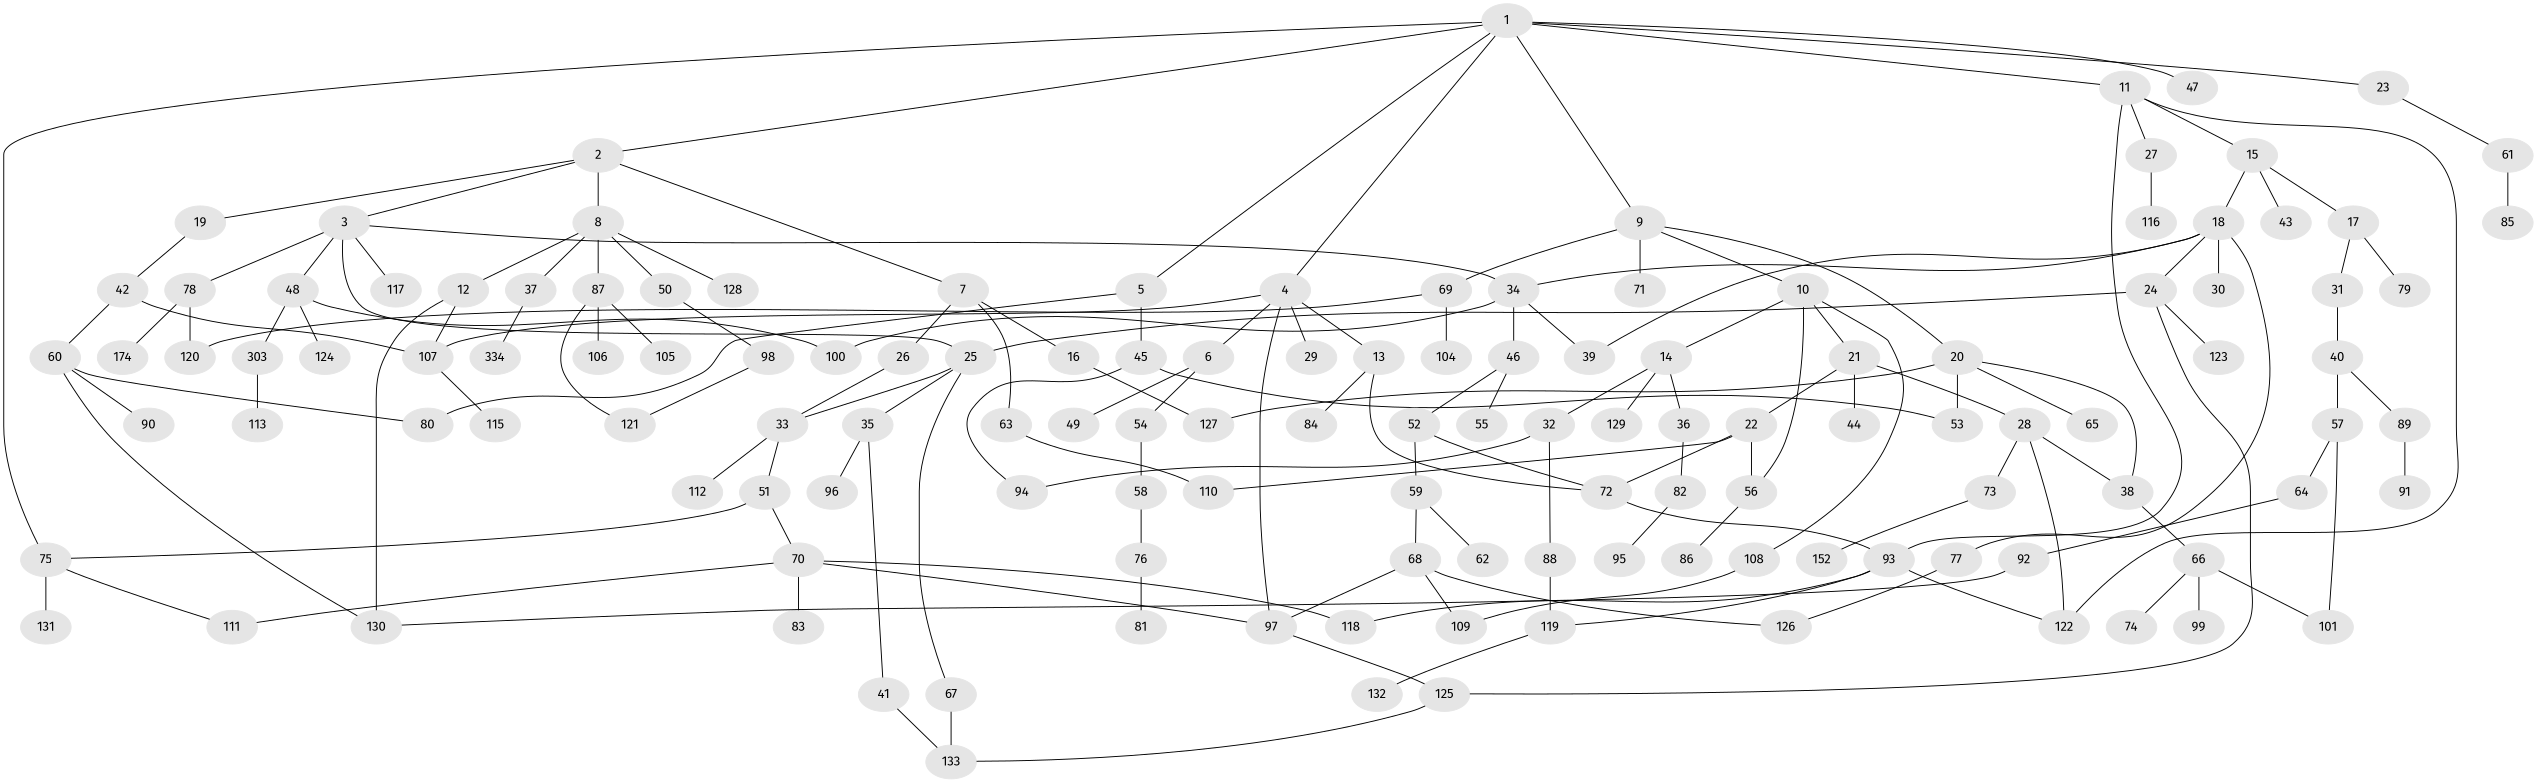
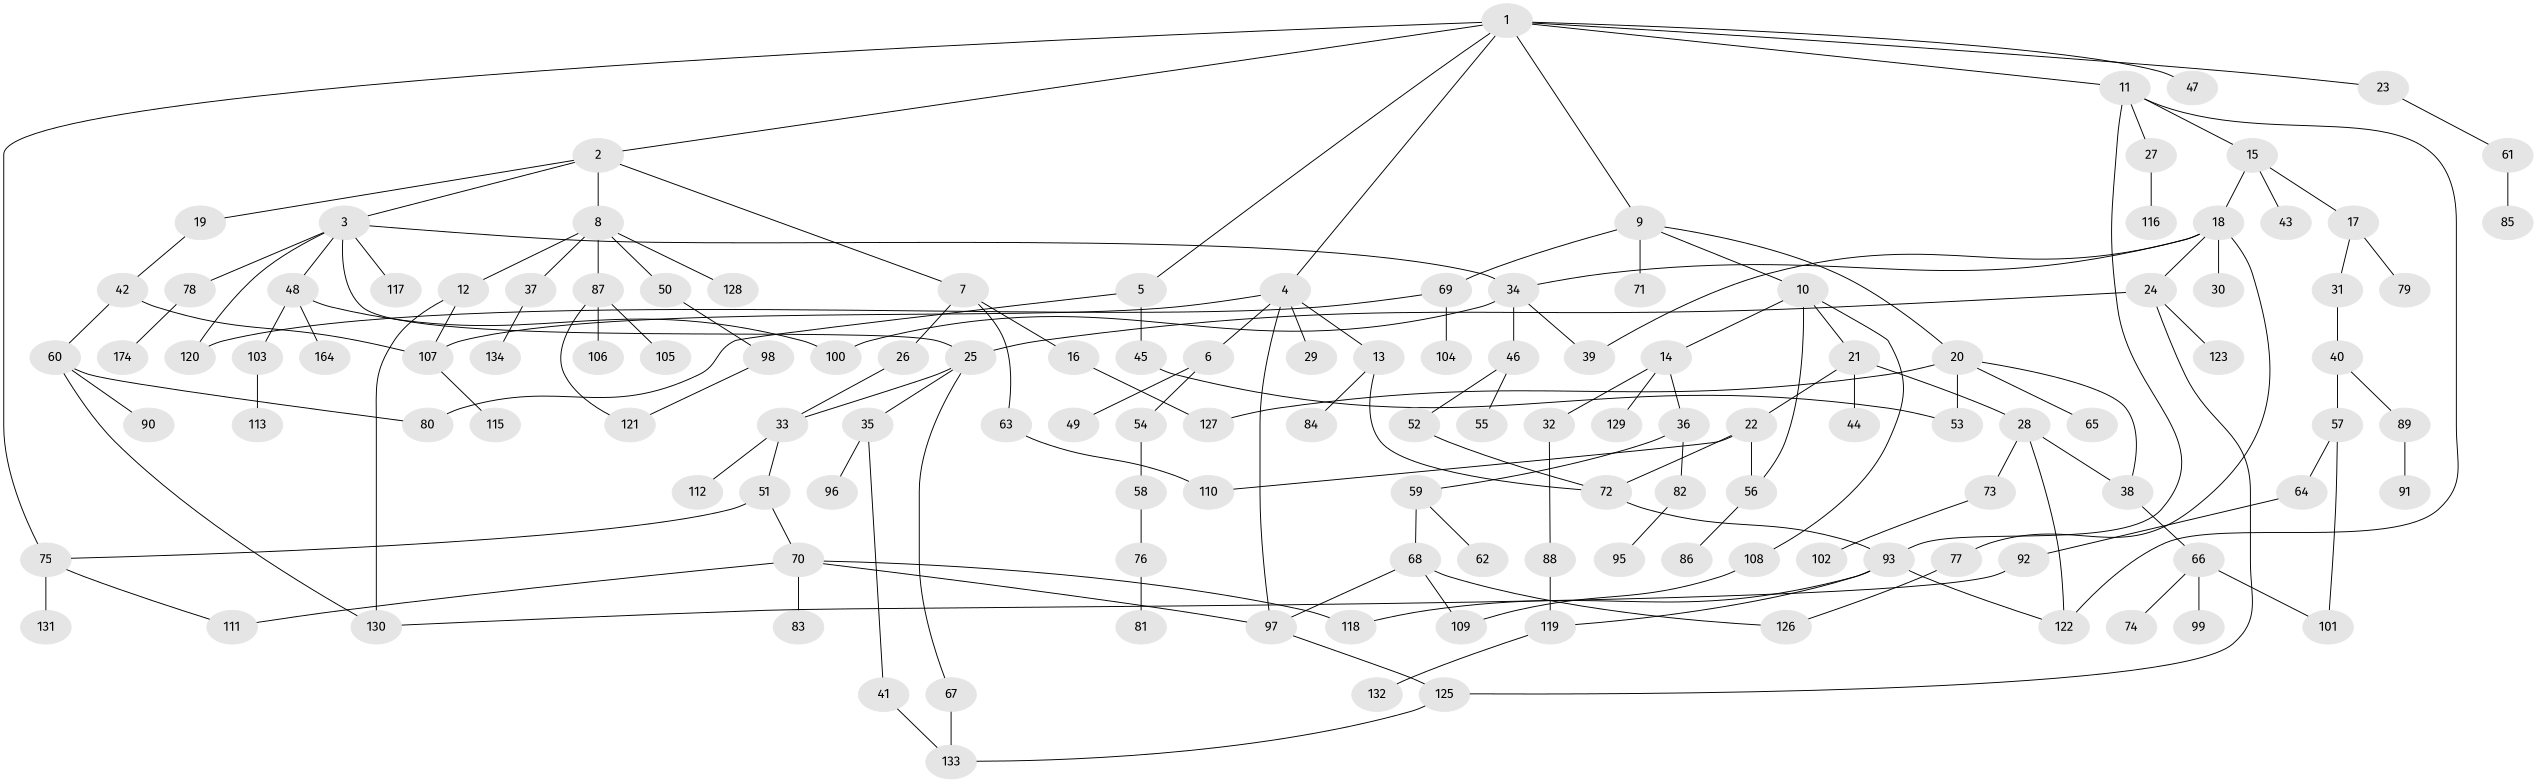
(190, 324) -> (254, 278)
(257, 358) -> (257, 358)
(325, 358) -> (325, 358)
(495, 358) -> (495, 358)
(1415, 455) -> (1560, 466)
(1022, 492) -> none
(1822, 560) -> (1822, 560)
